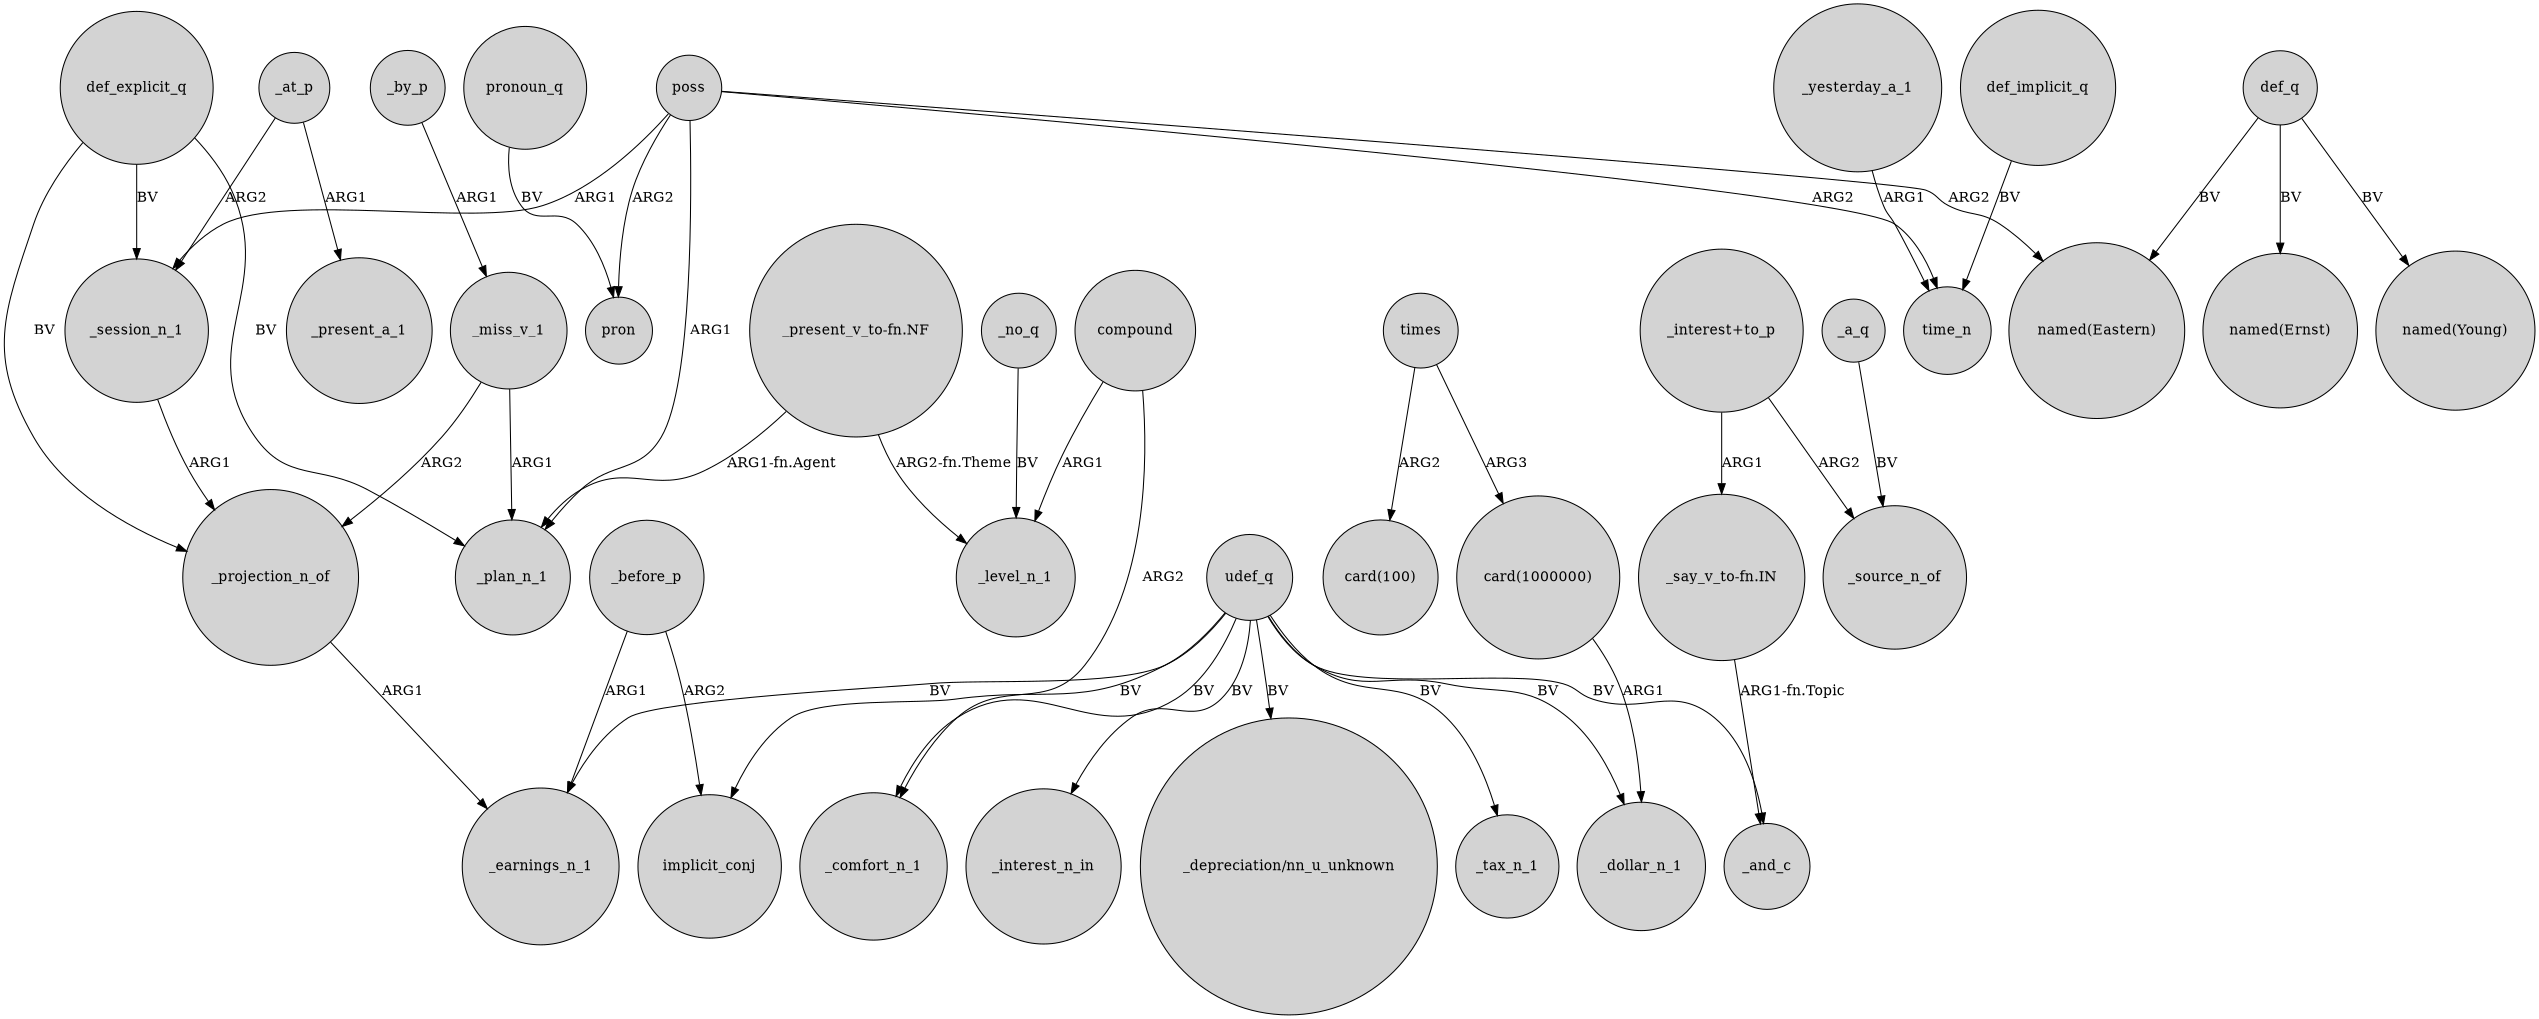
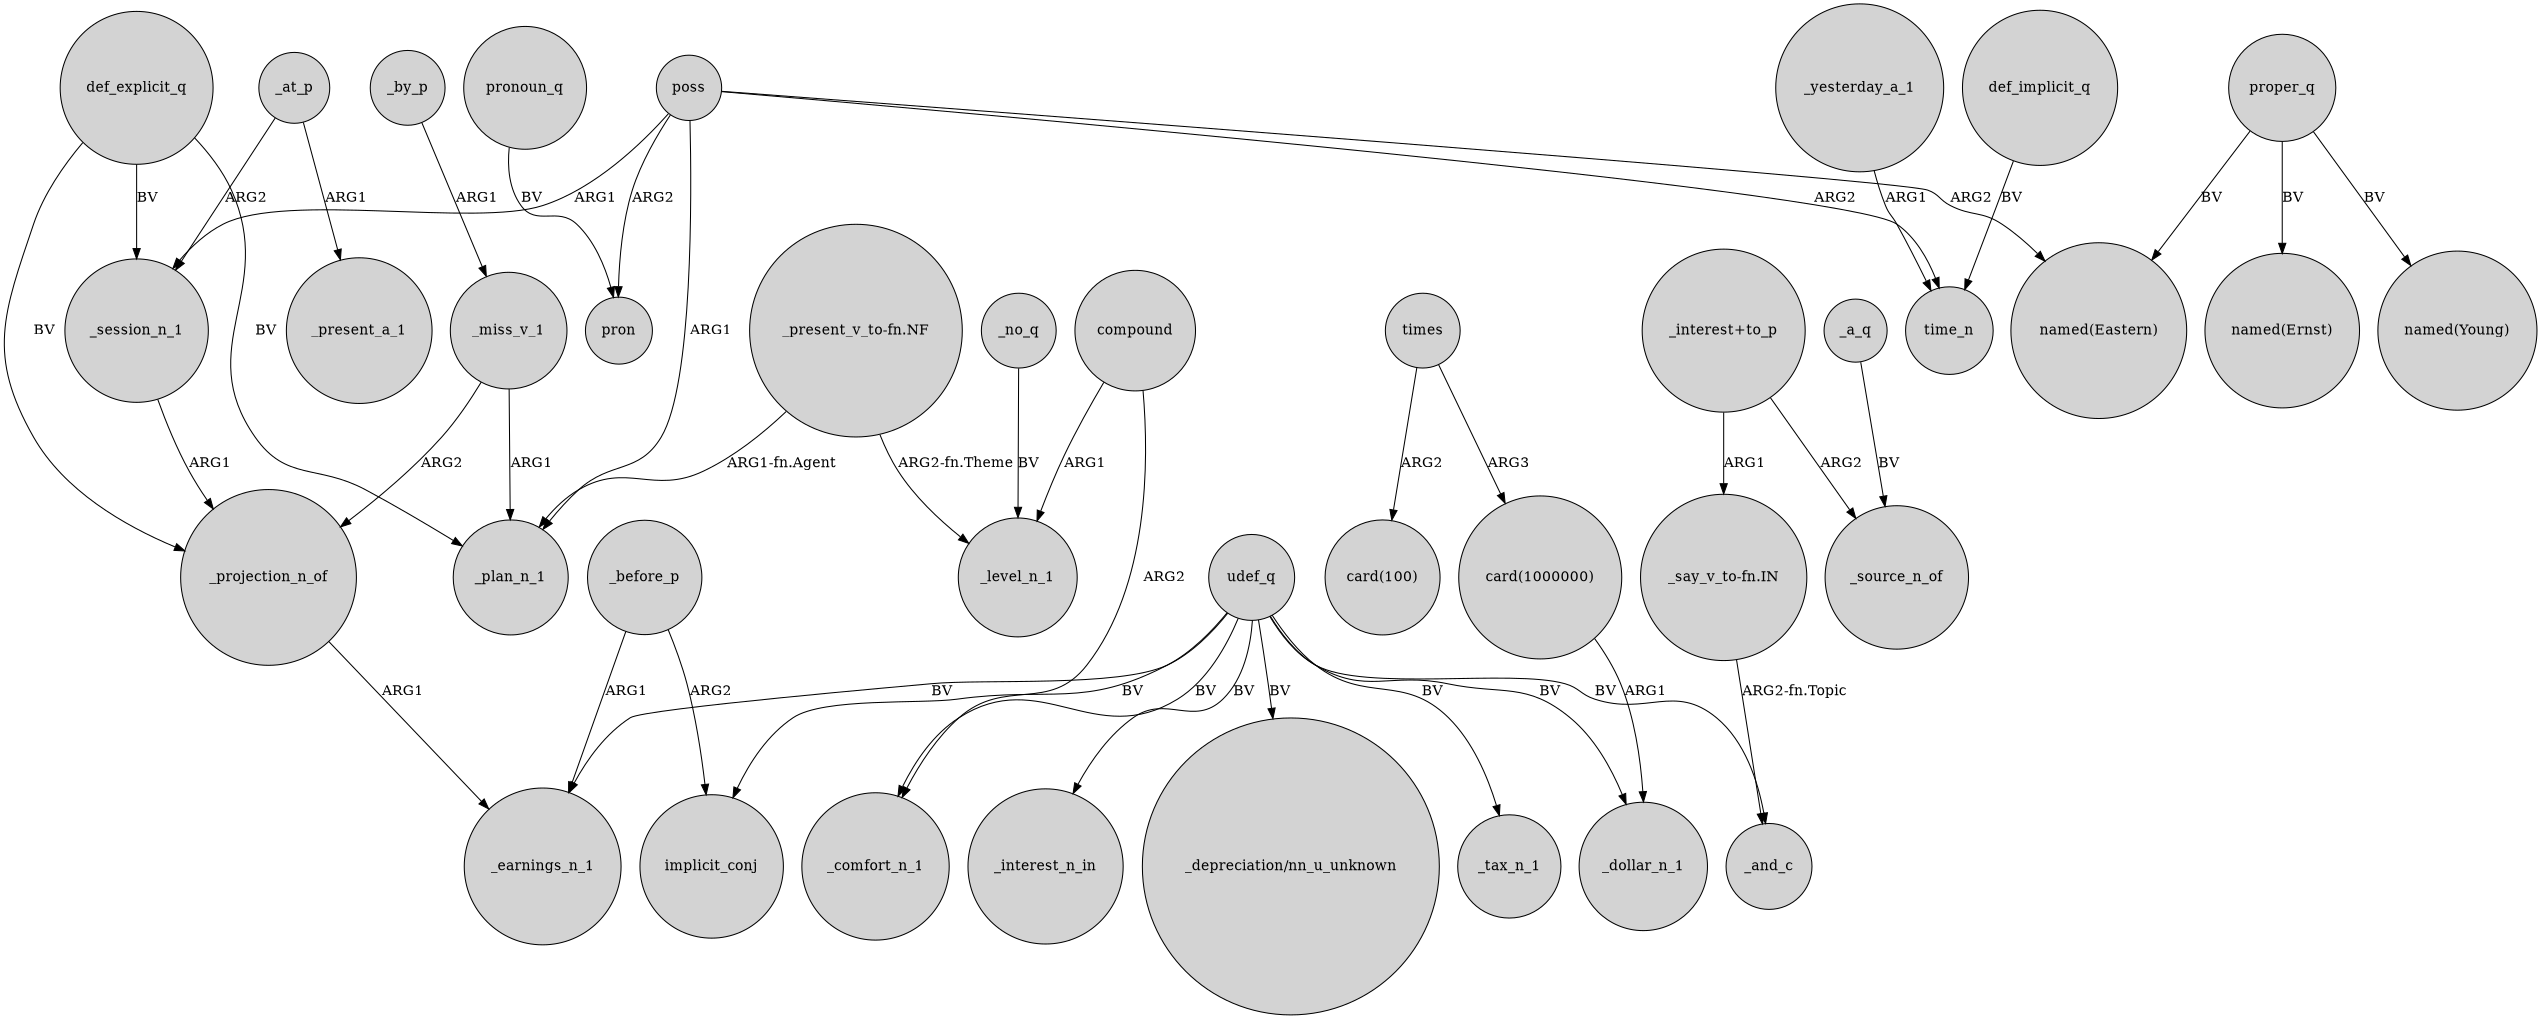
(2280, 88) -> (2282, 88)
(1793, 691) -> (1795, 691)
